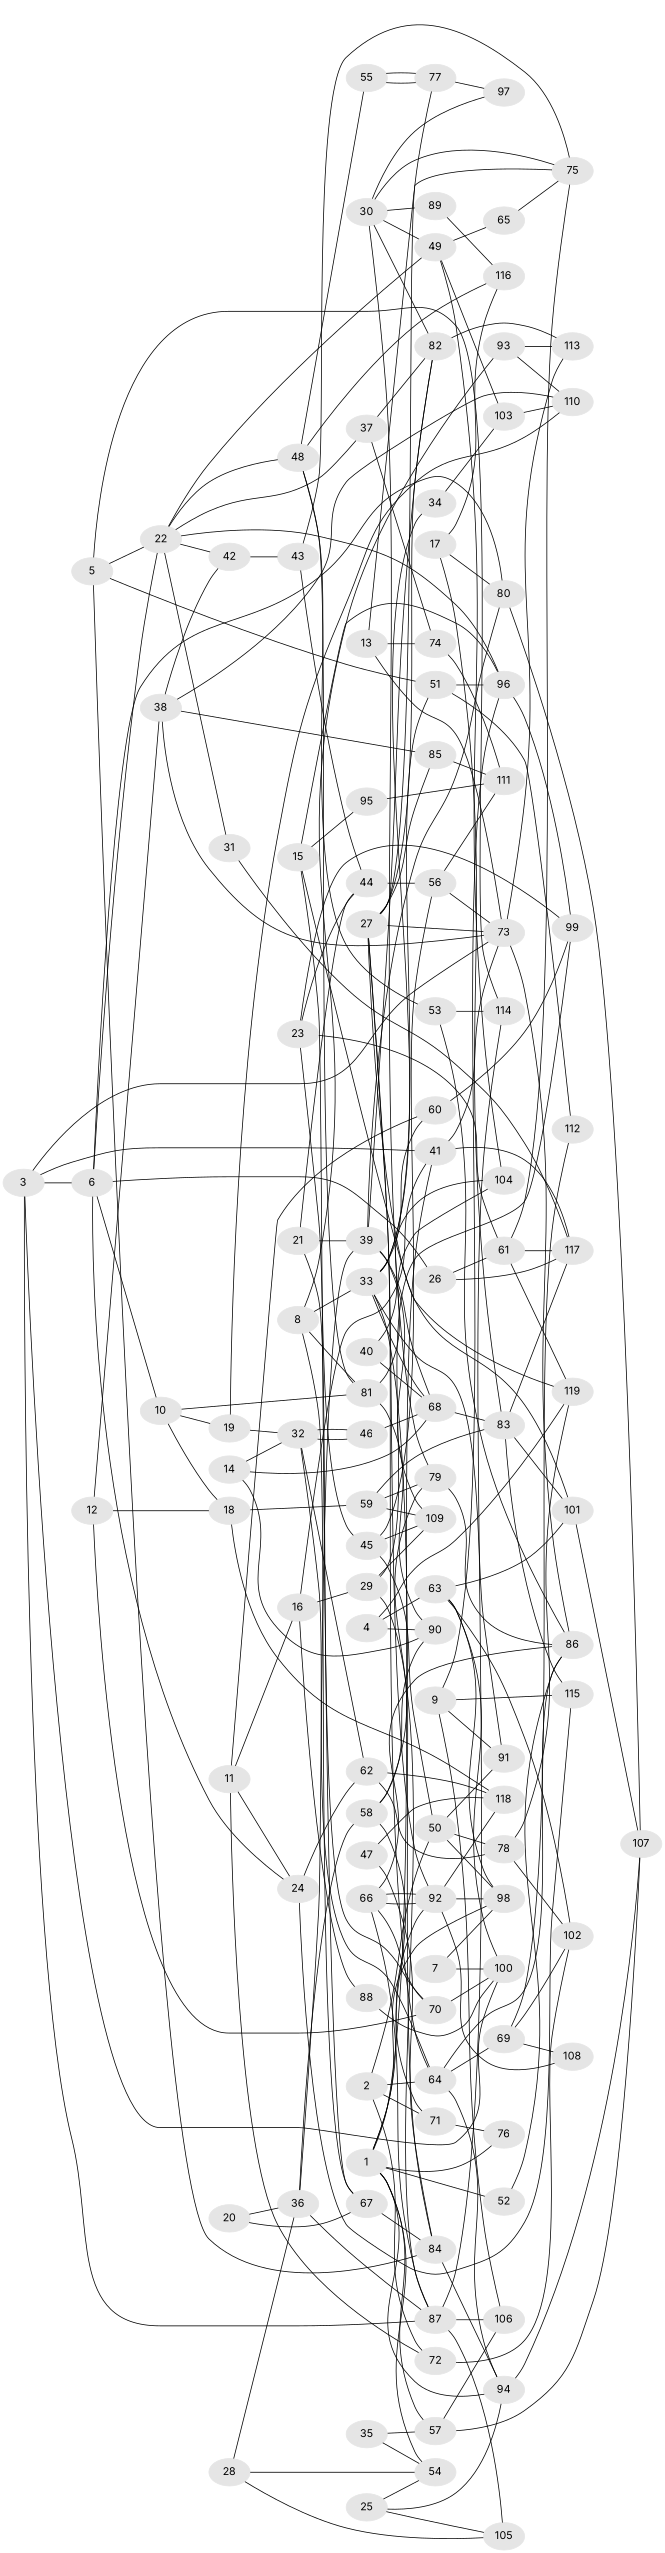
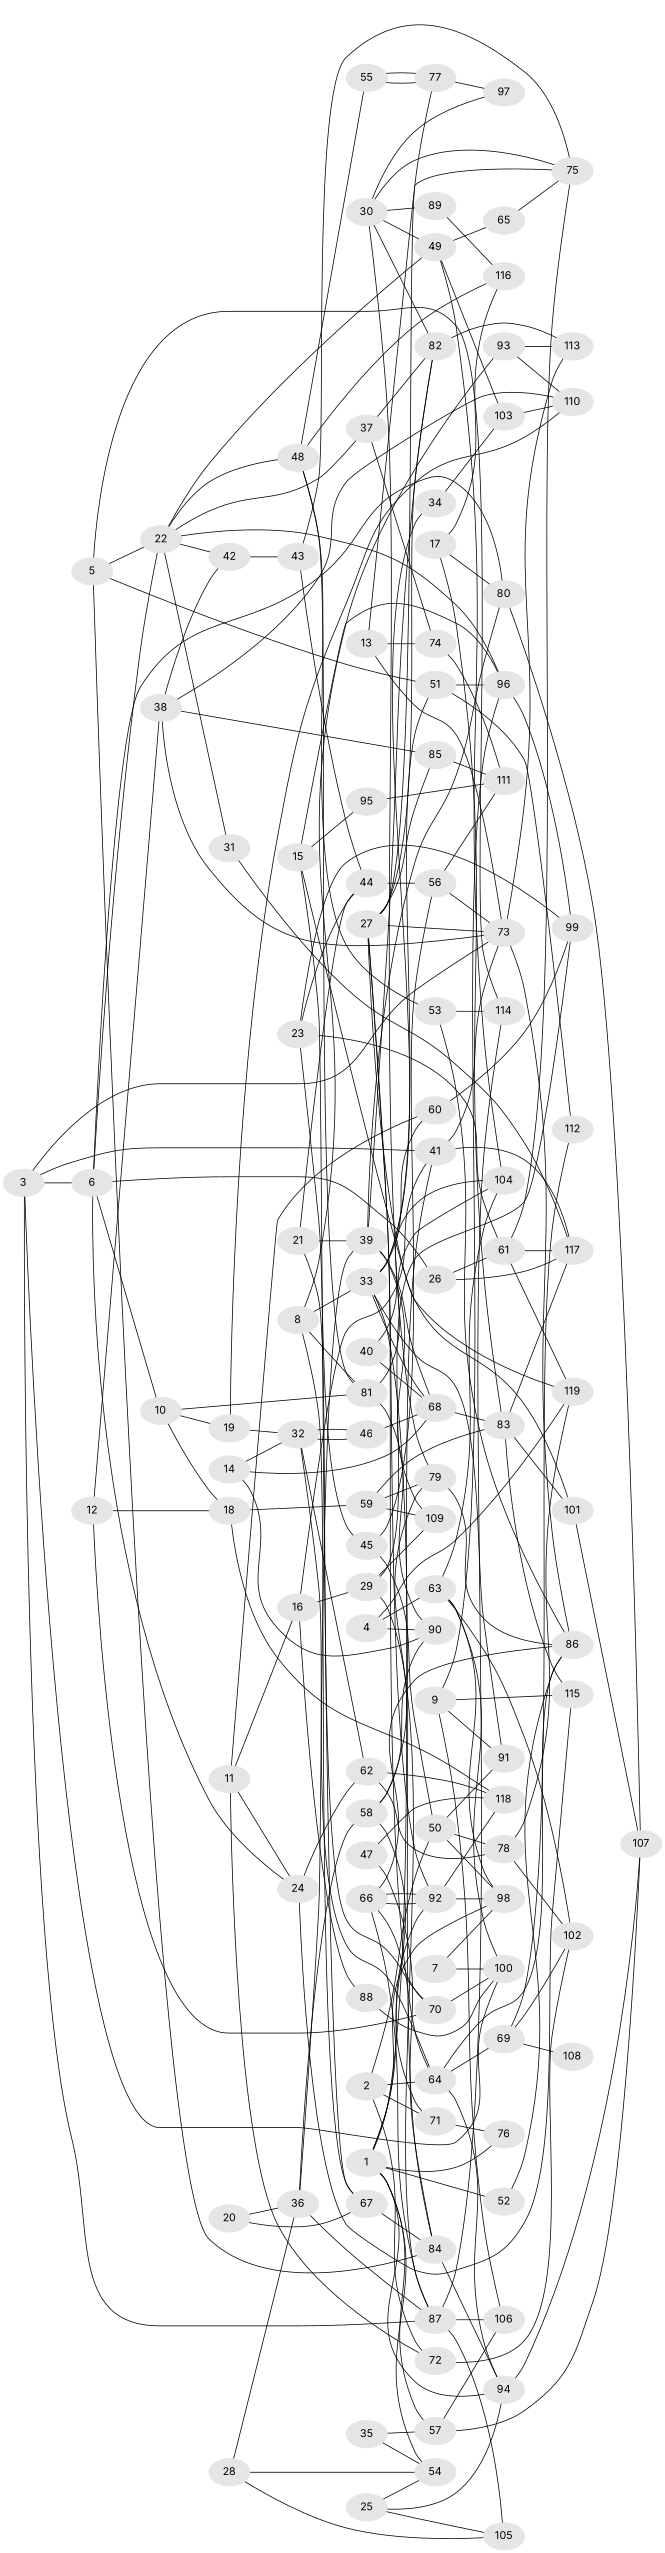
(401, 1532) -> none
(516, 1565) -> (470, 1317)
(461, 2019) -> none
